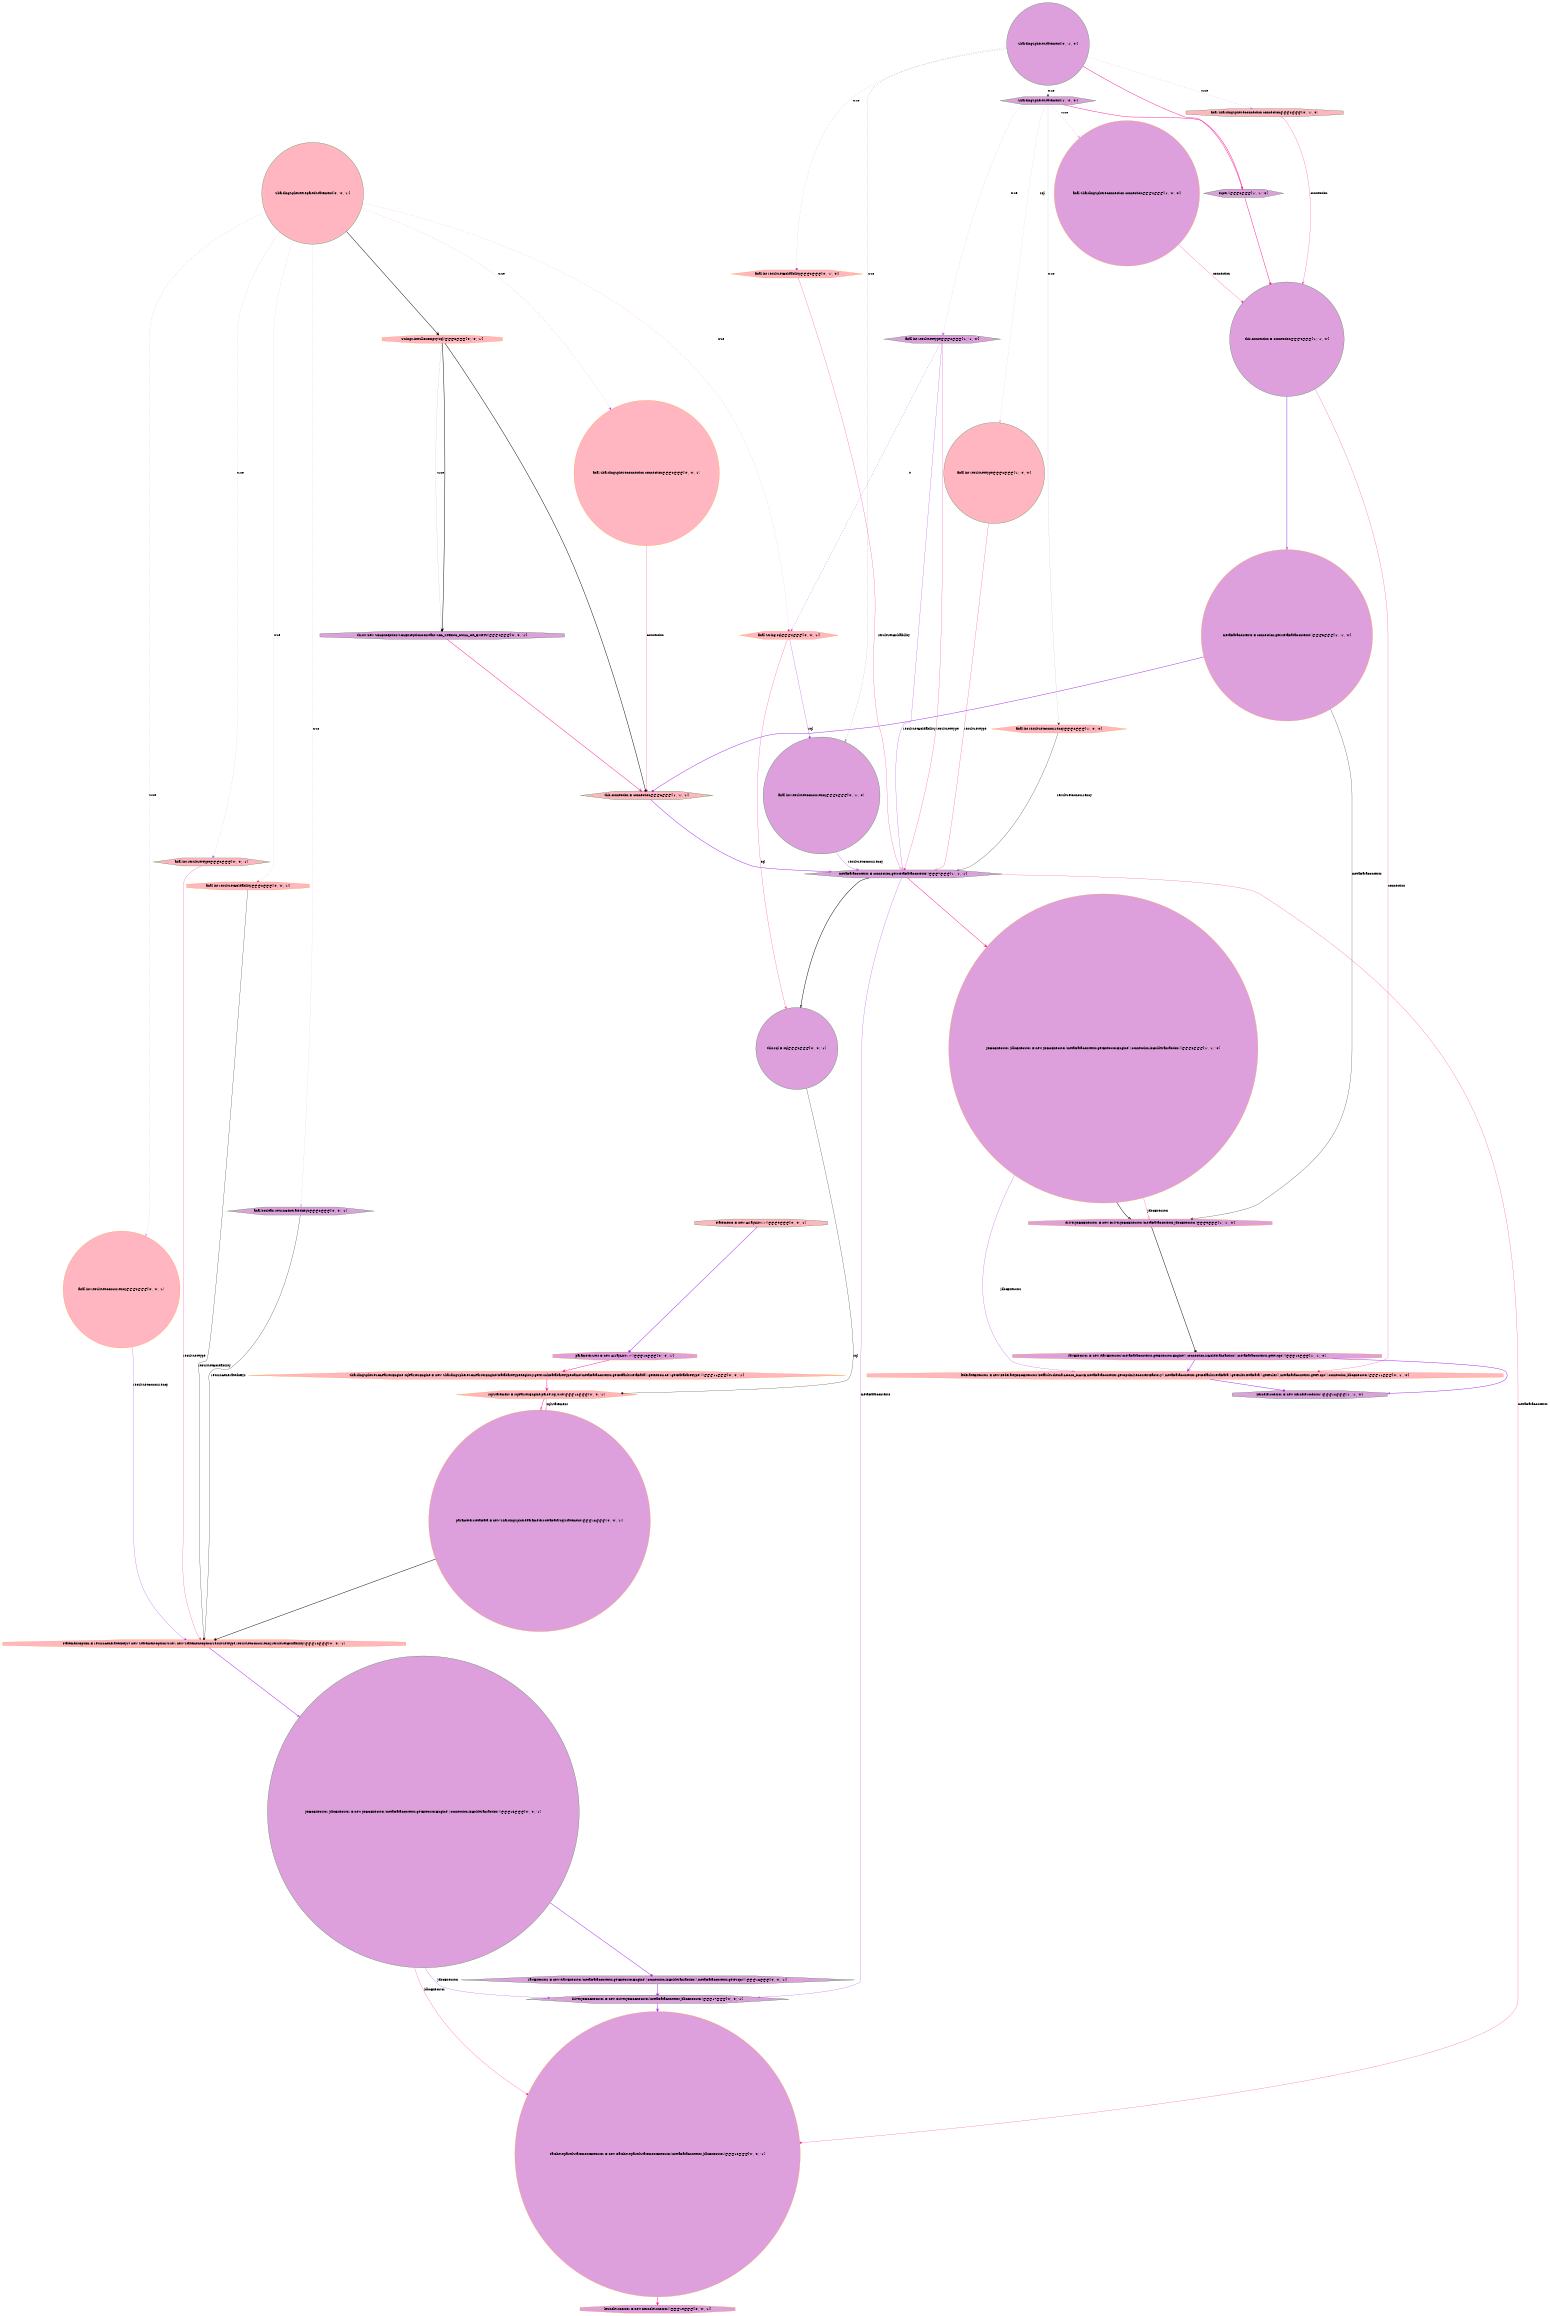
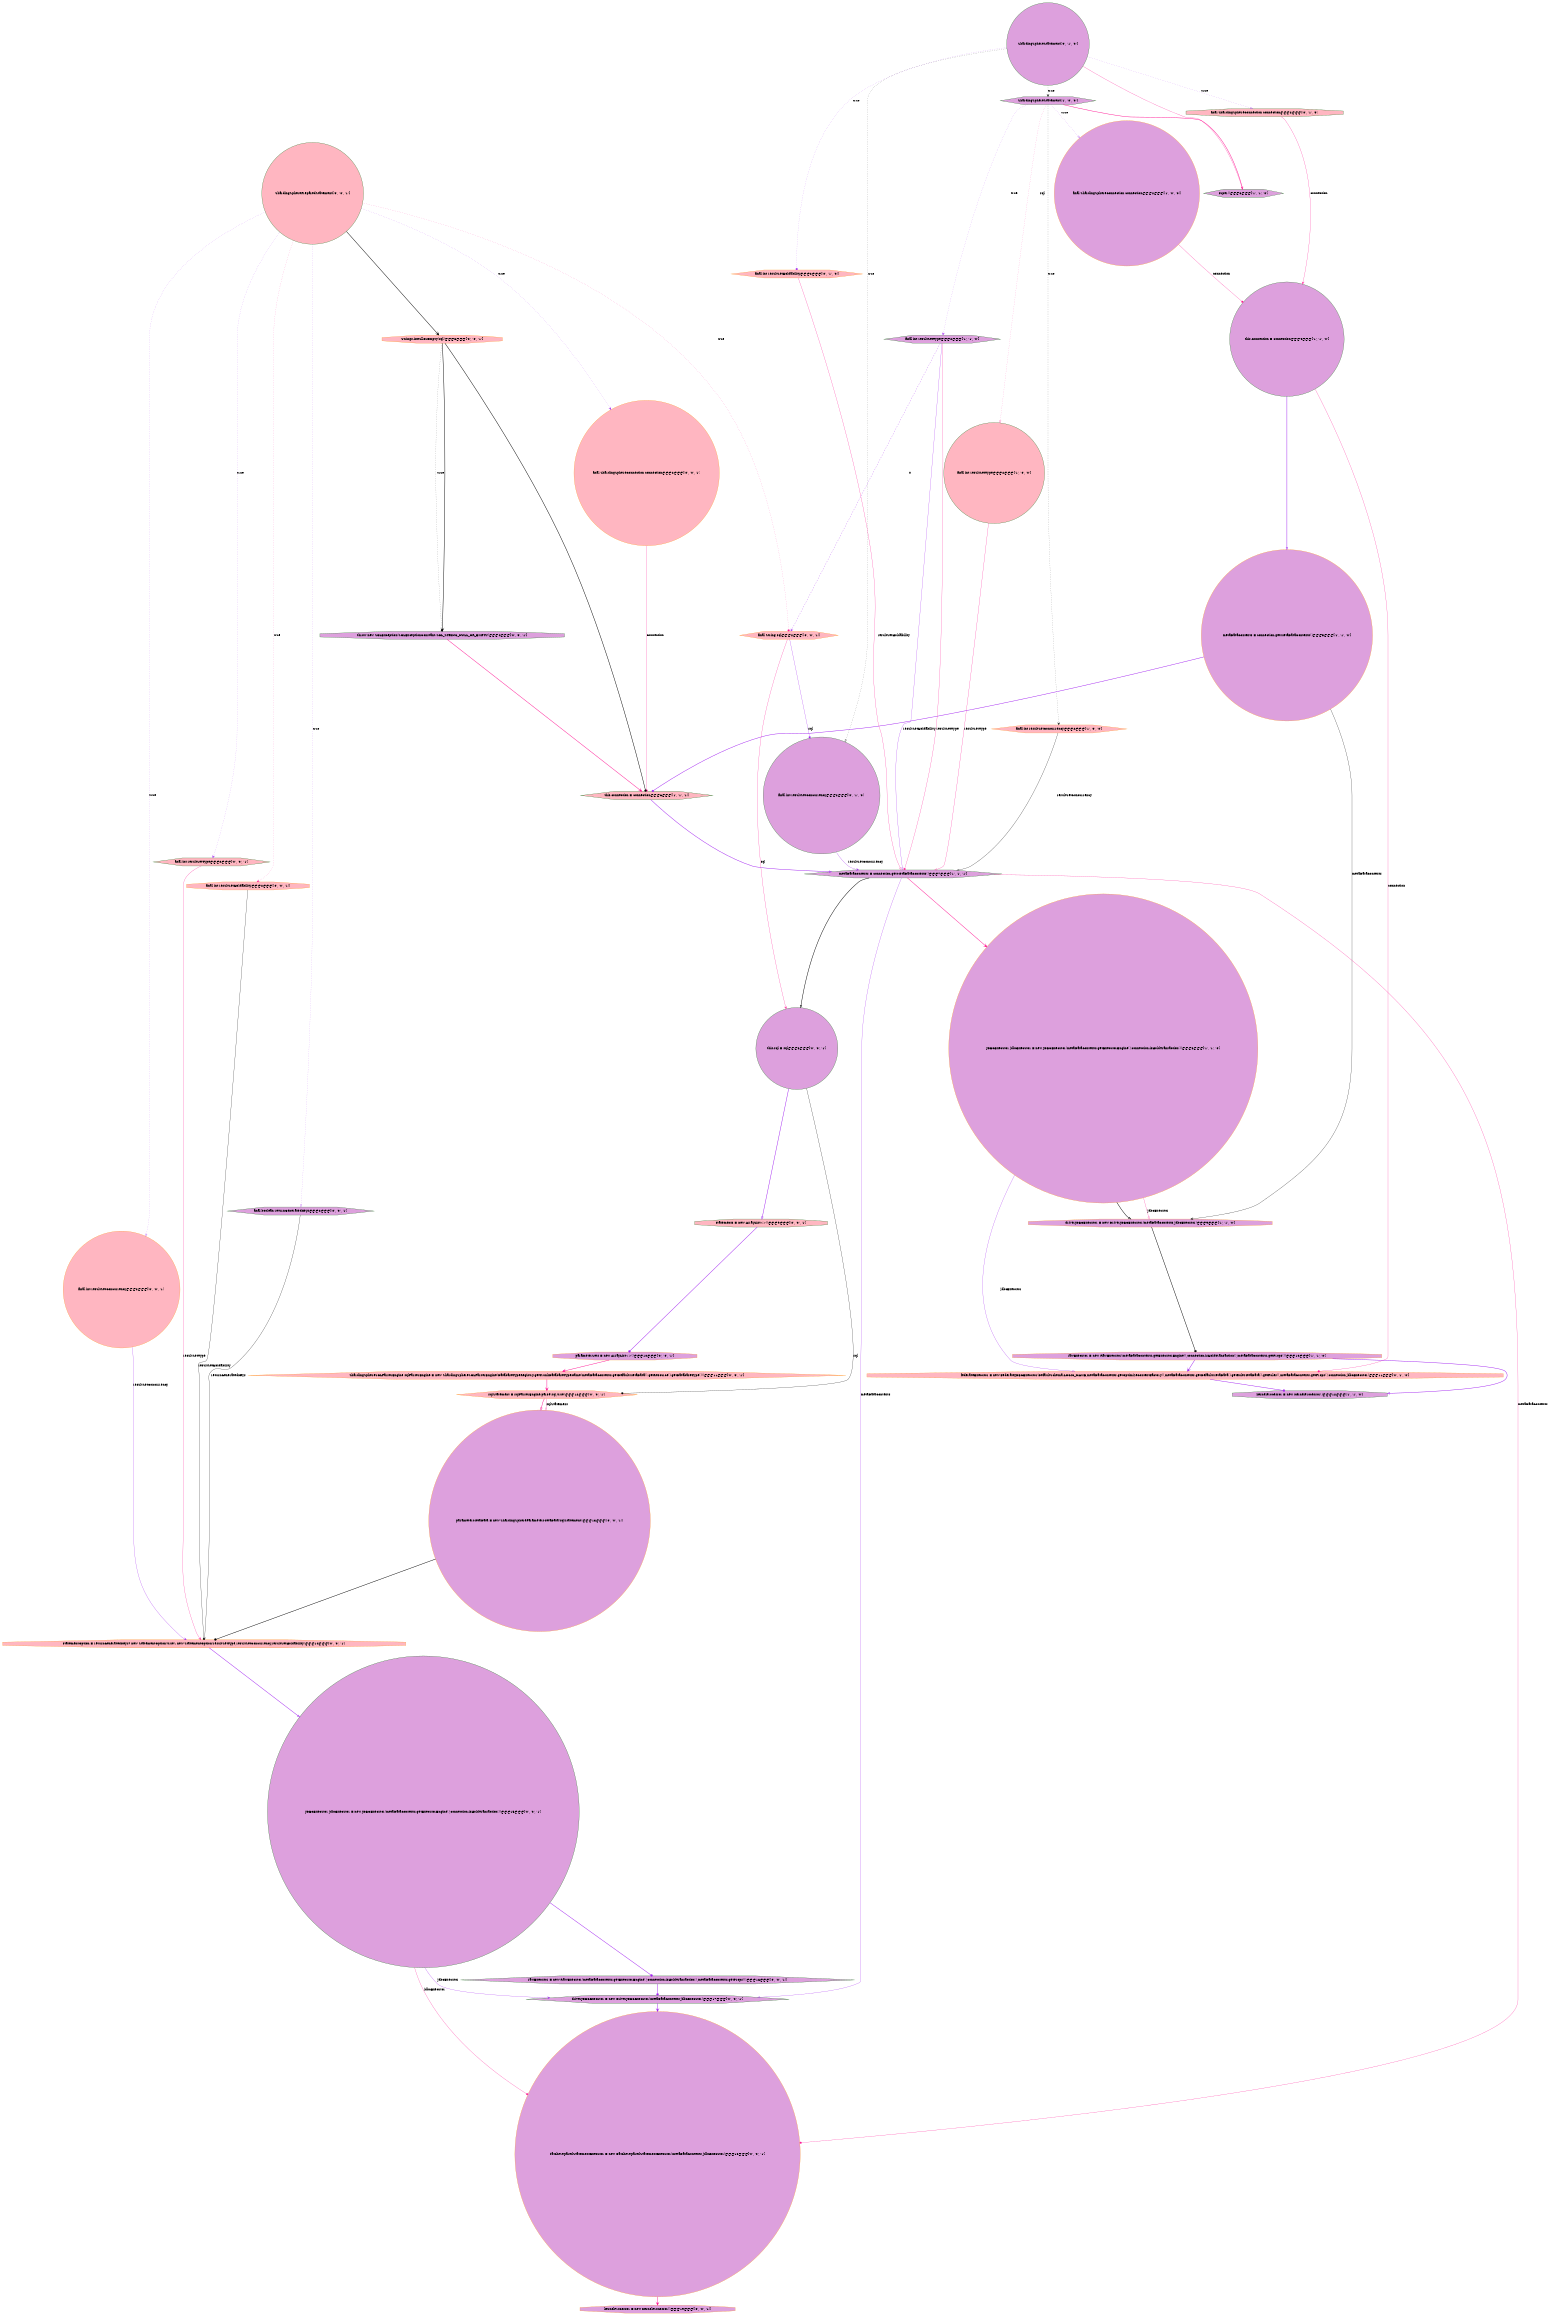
(1177, 114) -> (1177, 114)
(1257, 240) -> none
none -> (776, 1153)
